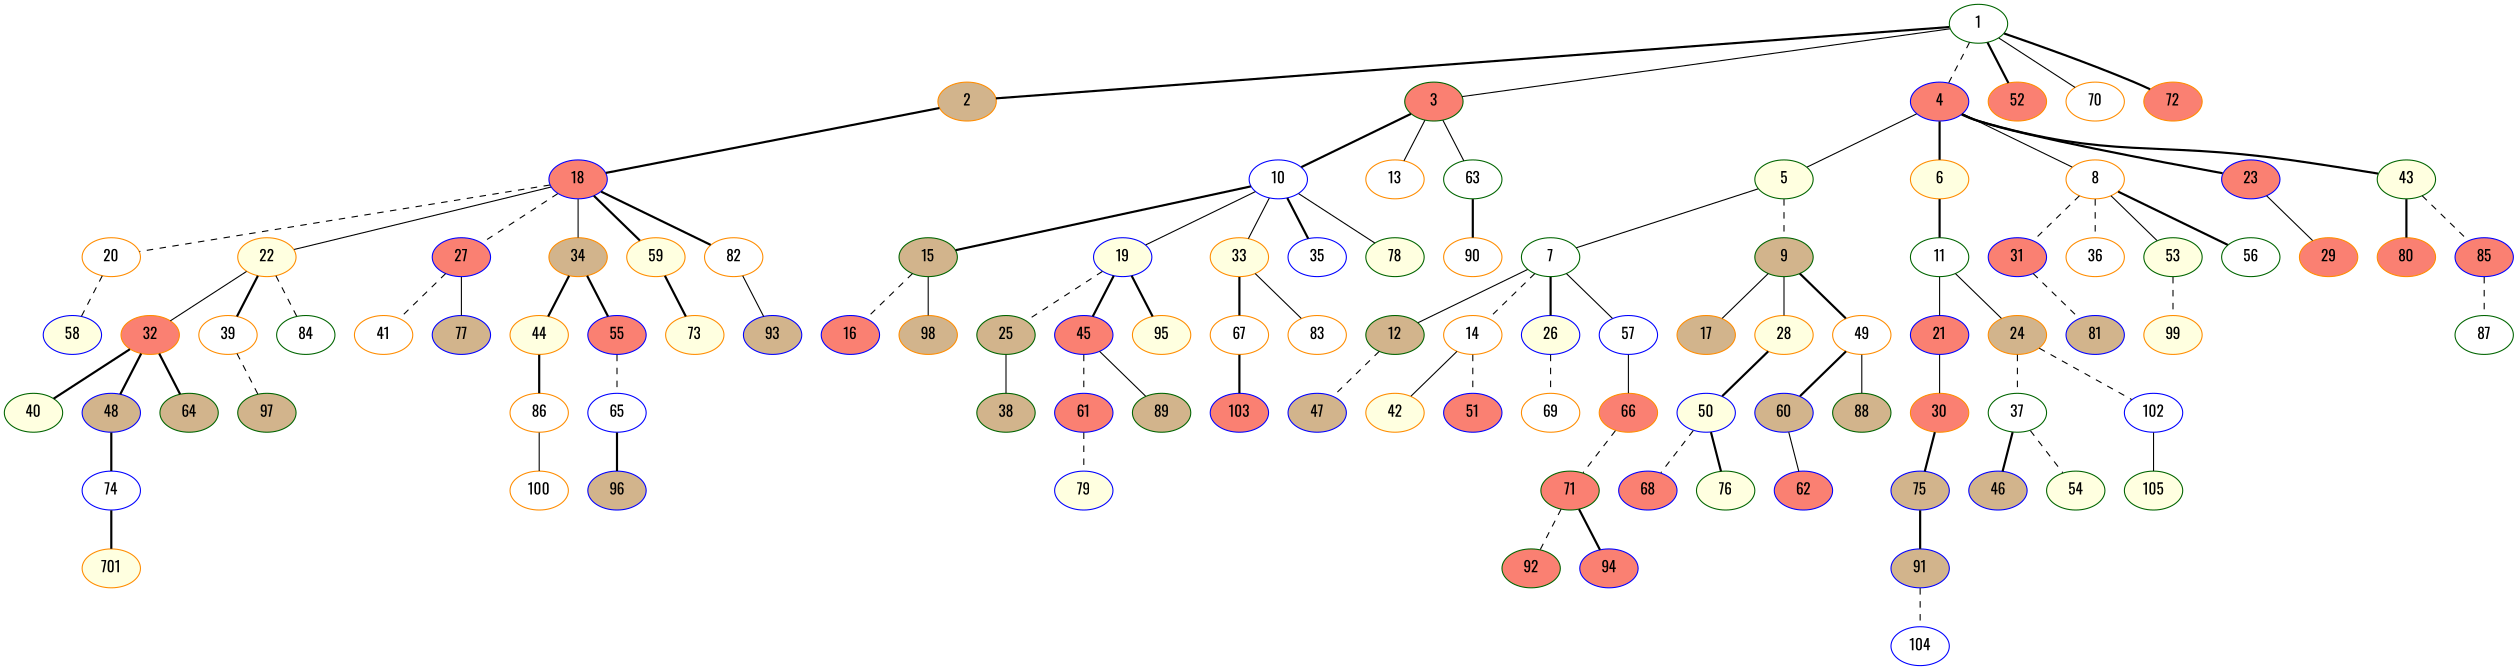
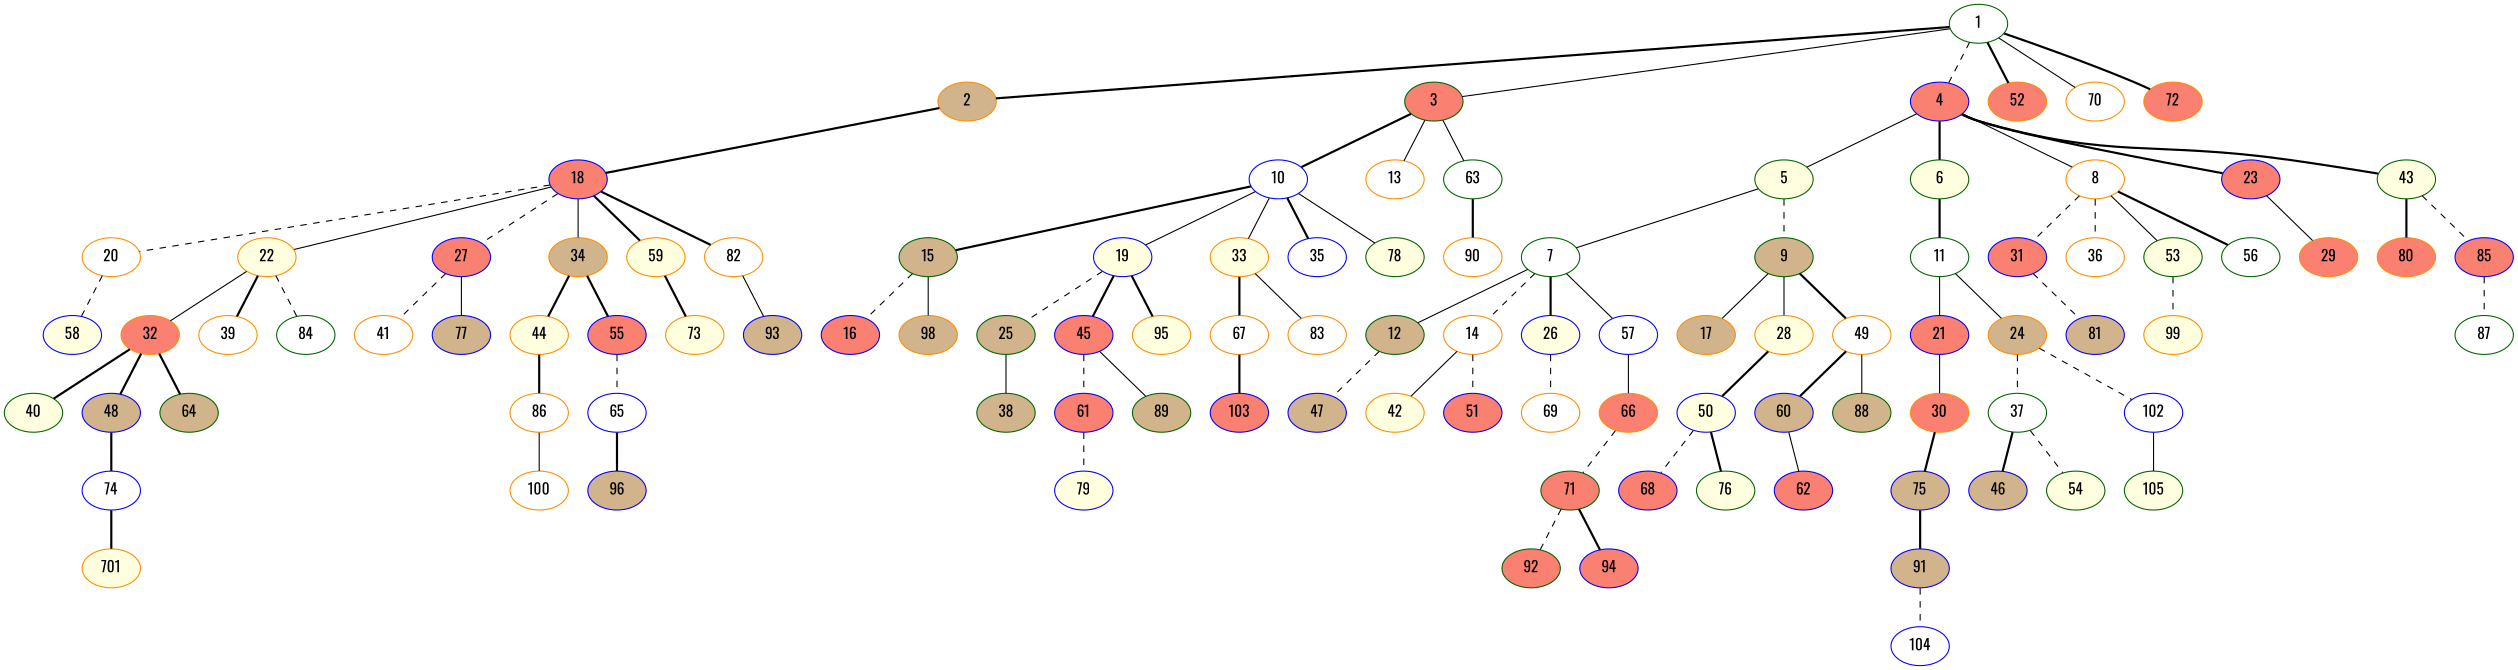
(1940, 179) -> (1940, 179)
(267, 413) -> none
